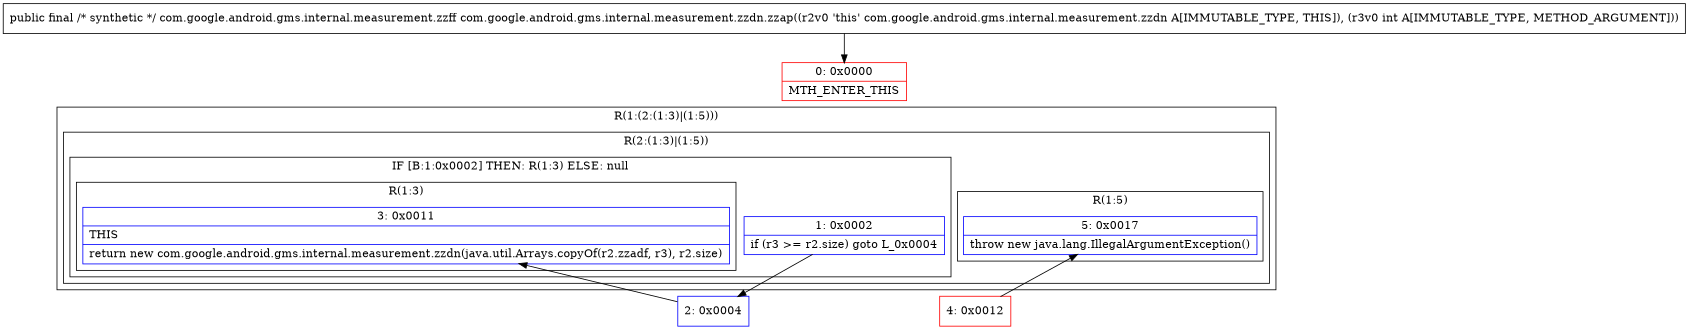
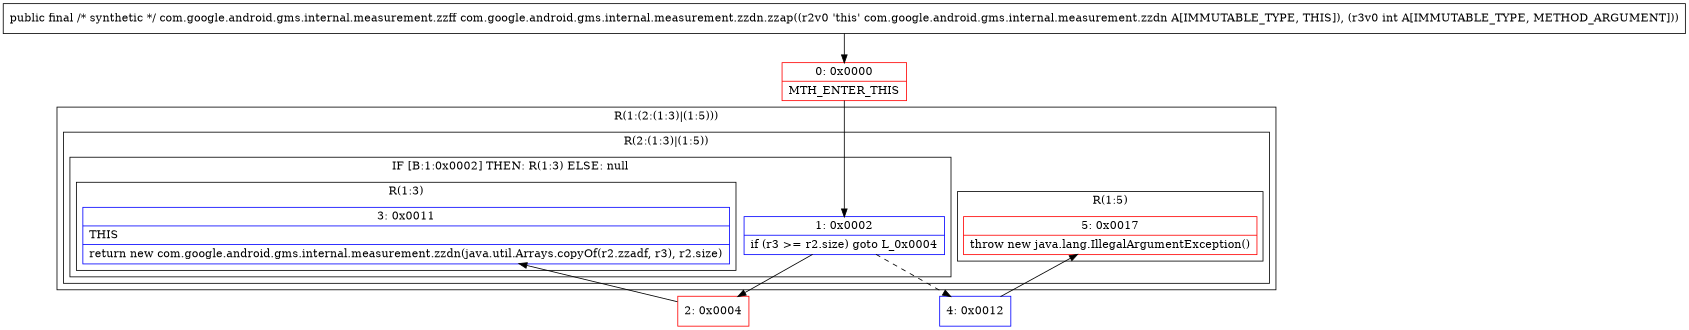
none -> (844, 152)
(1110, 236) -> (1110, 236)
none -> (906, 272)
(713, 311) -> (713, 311)
(975, 311) -> (975, 311)
